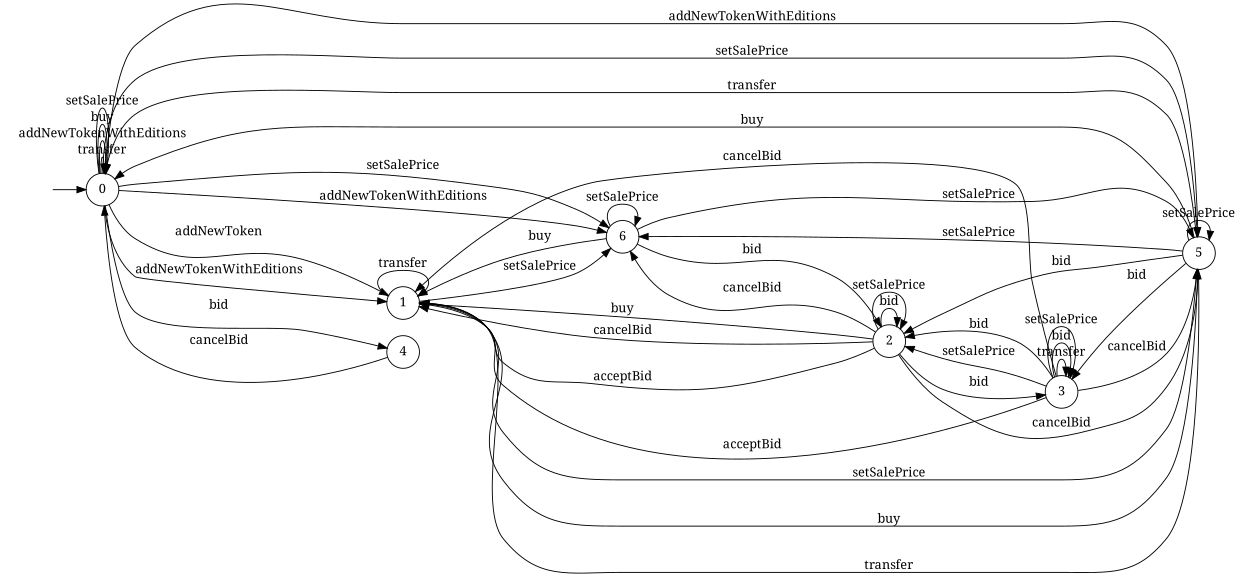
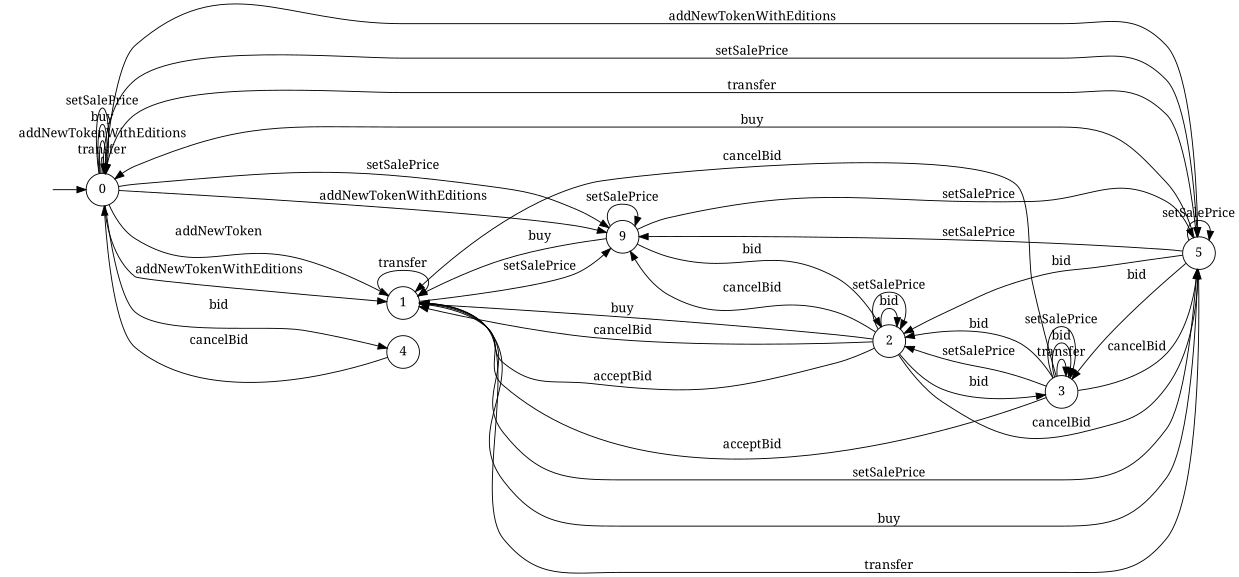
(623, 237) -> (623, 237)
